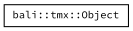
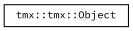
(66, 16) -> (66, 16)
